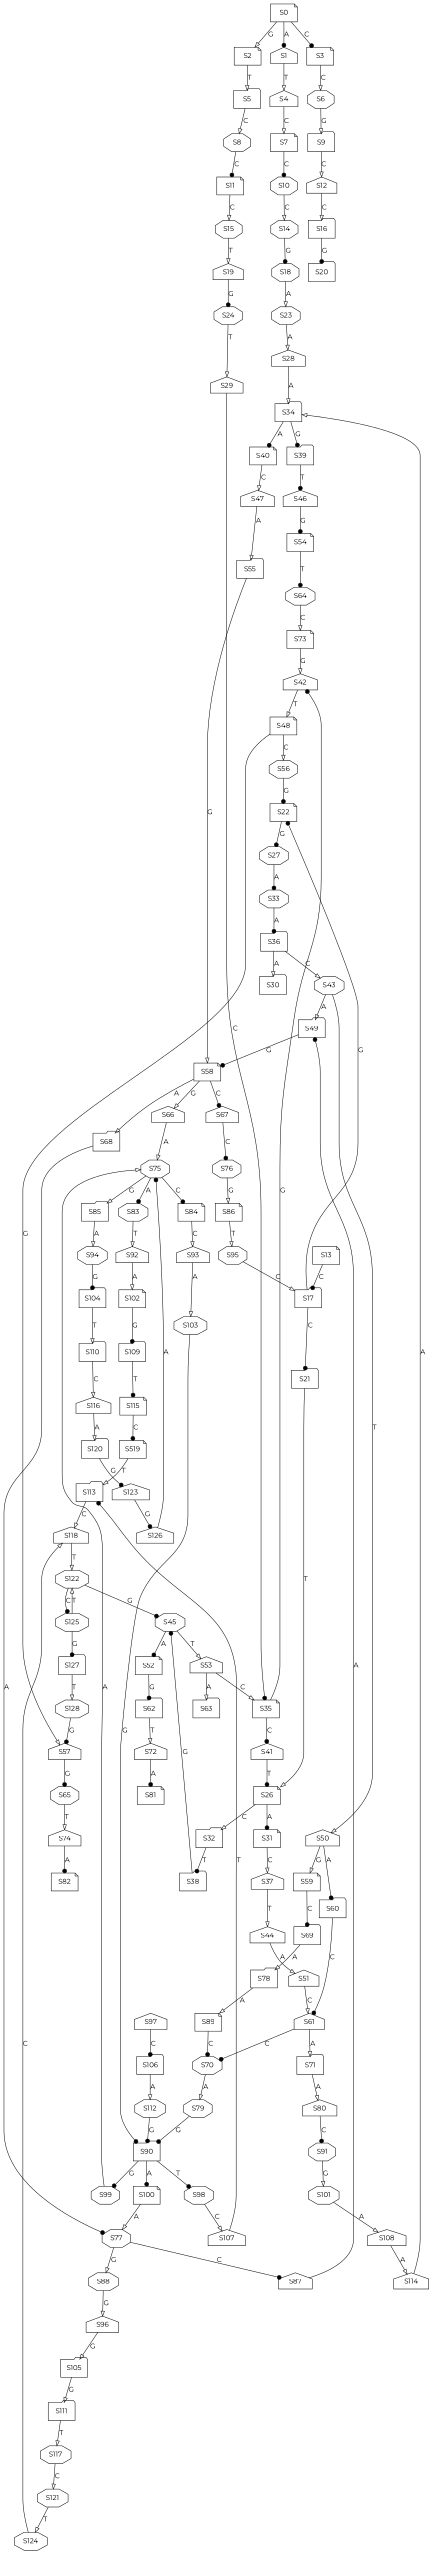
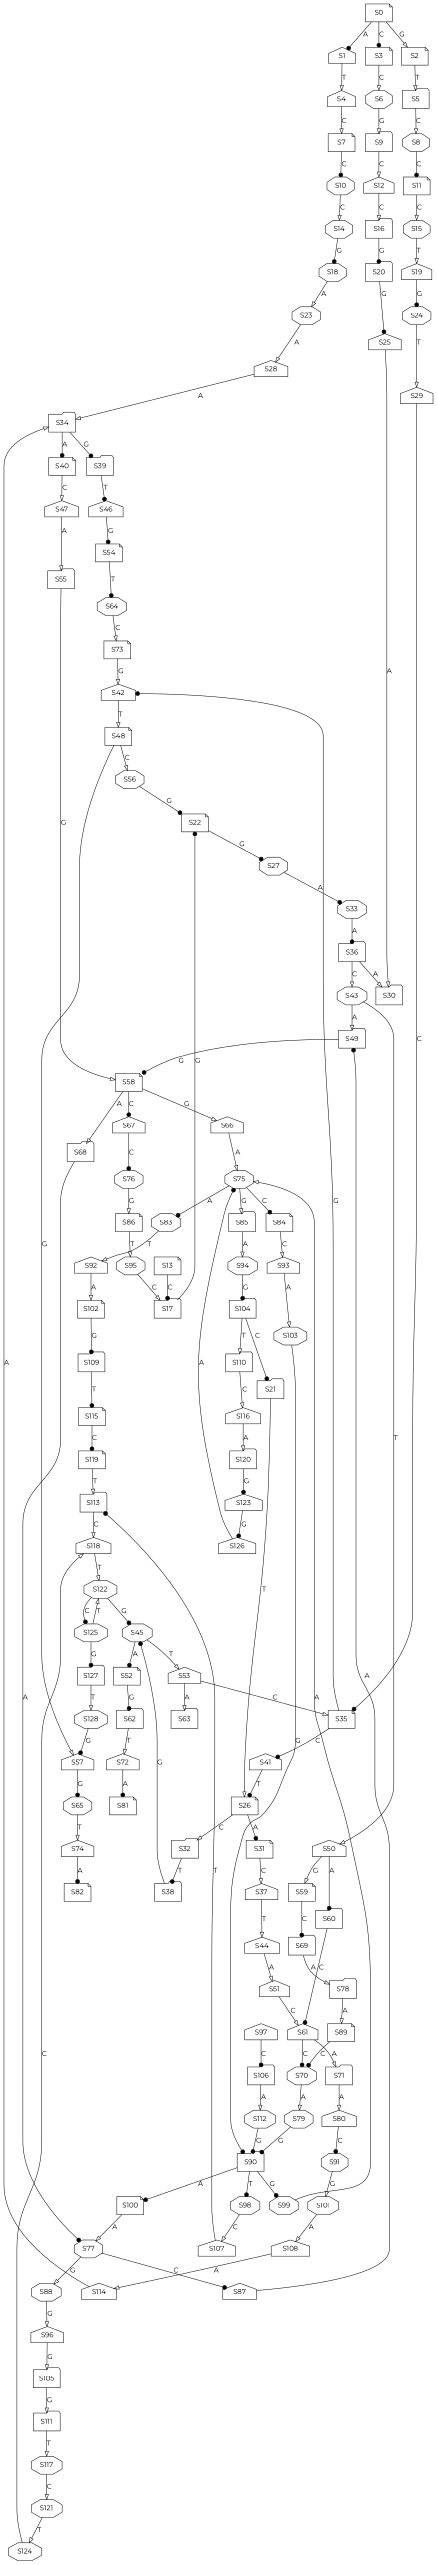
none -> (385, 343)
(307, 1337) -> (256, 1347)
(133, 1449) -> (92, 1460)
